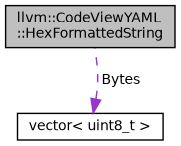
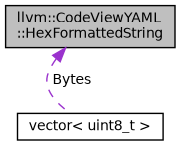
(98, 74) -> (49, 89)
